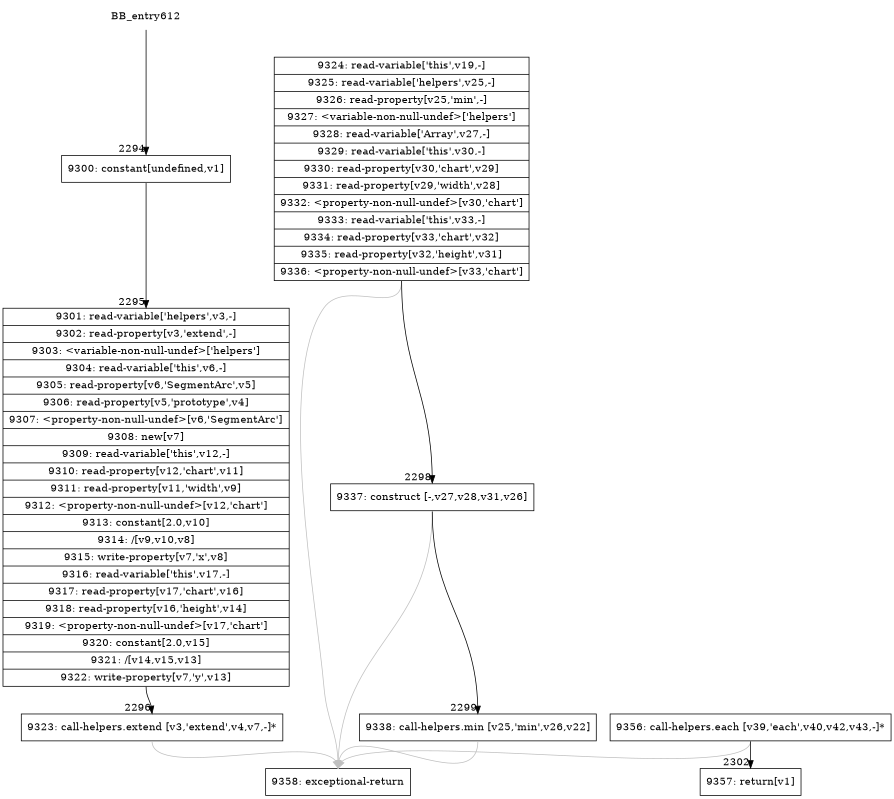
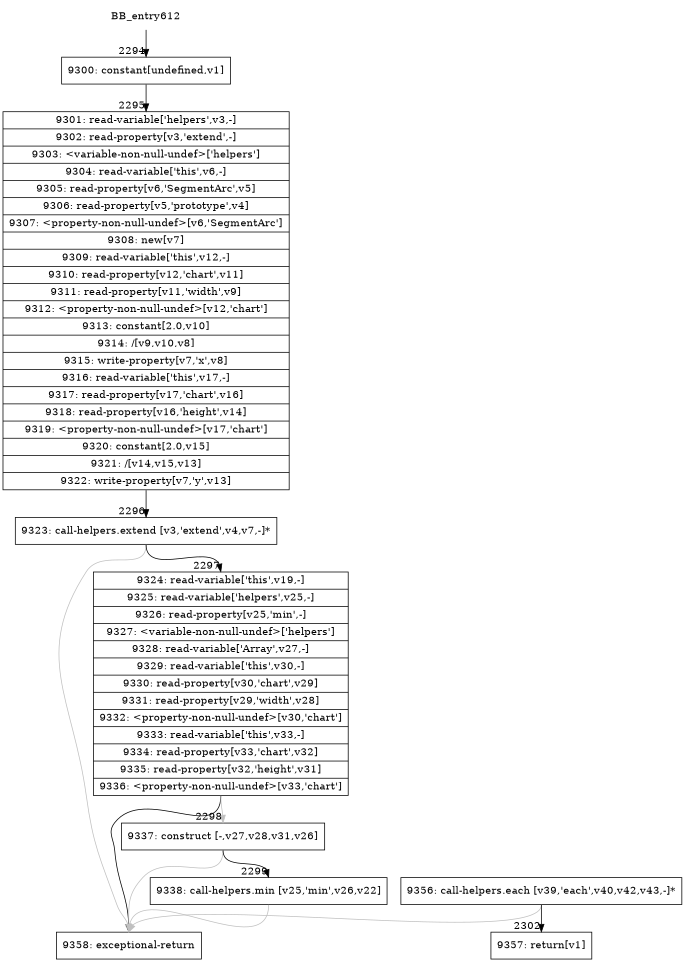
(416, 378) -> (222, 810)
(303, 488) -> (122, 817)
none -> (180, 559)
